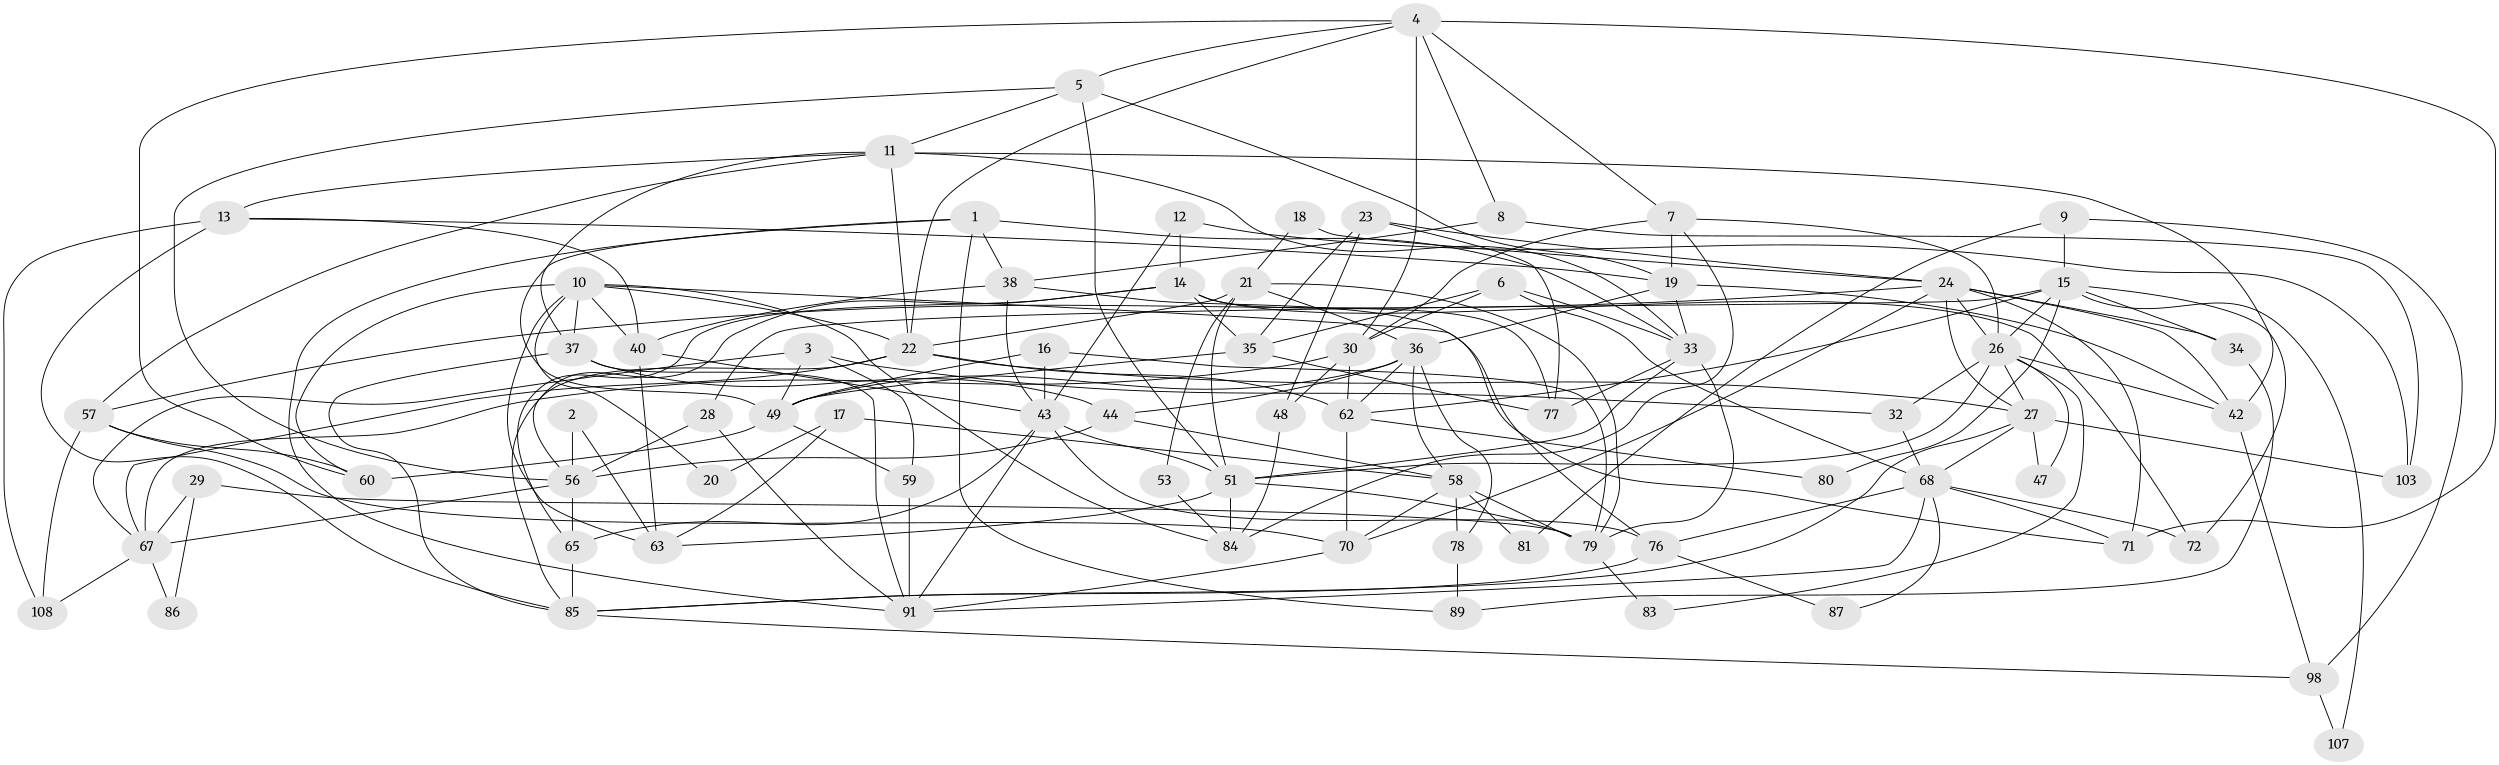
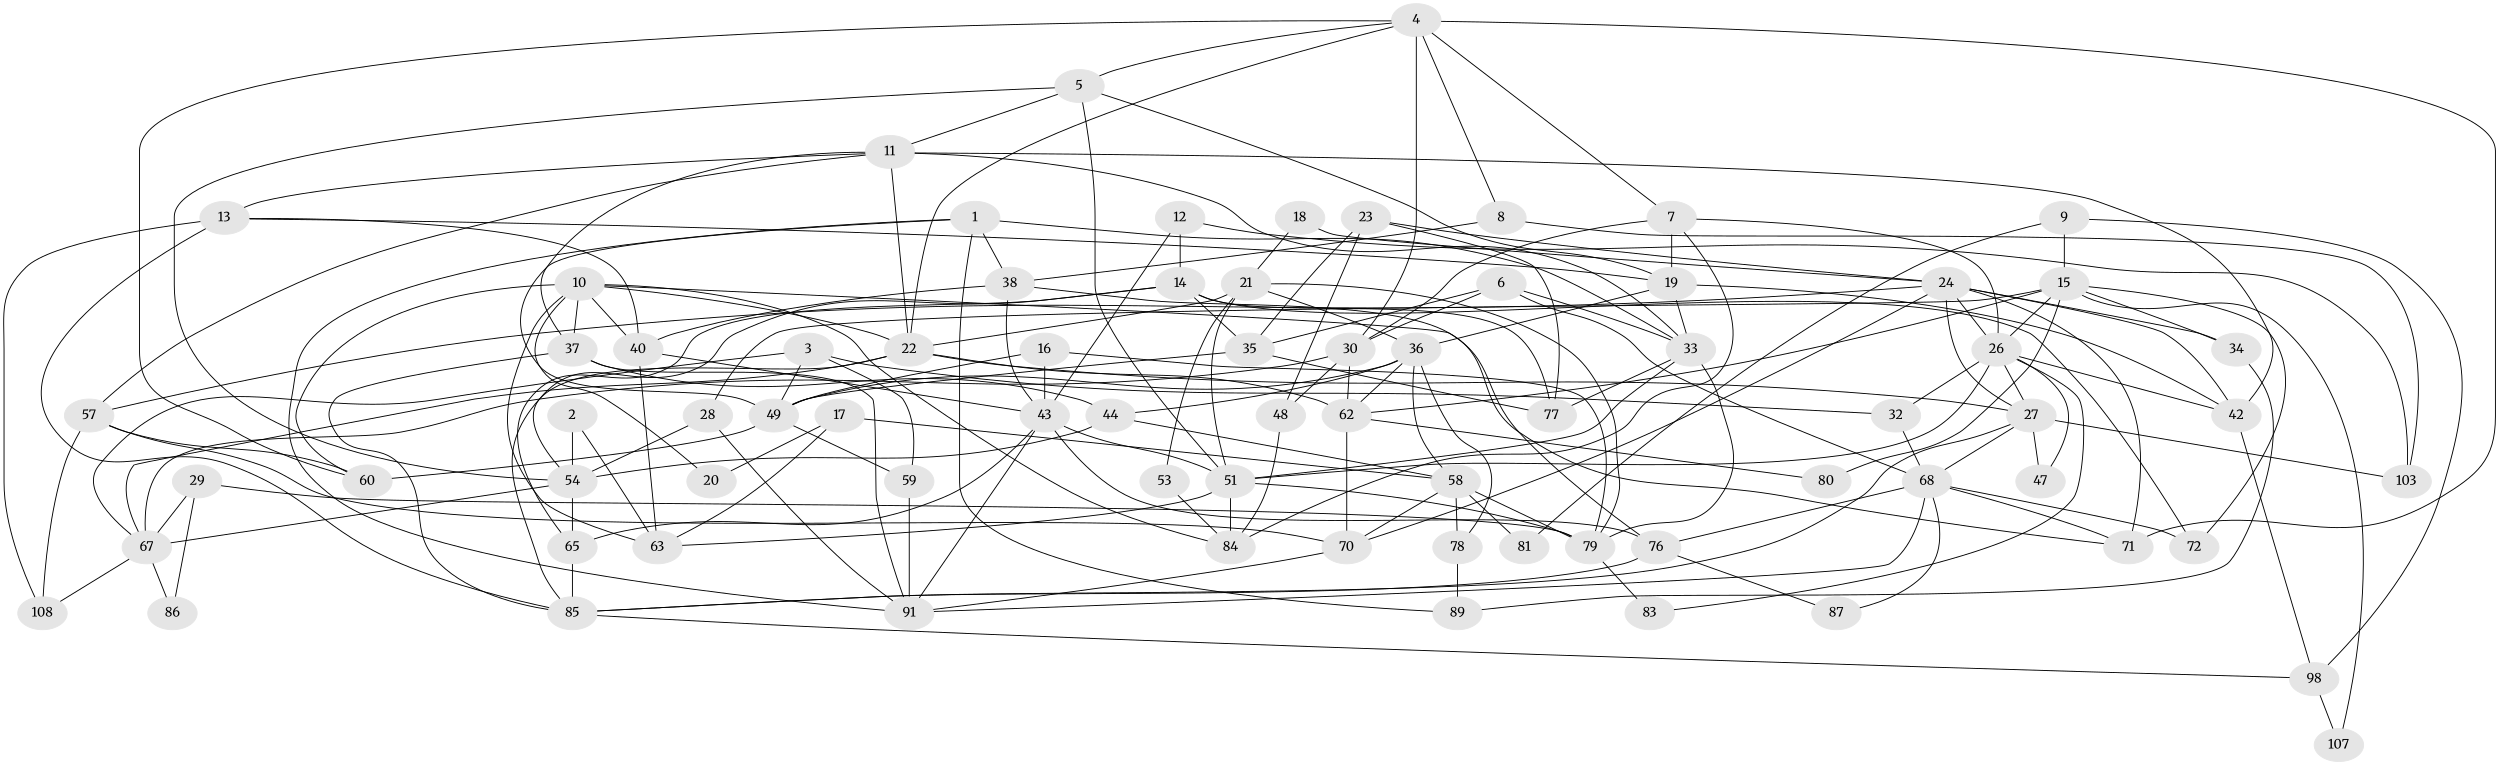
(572, 481) -> (572, 481)
